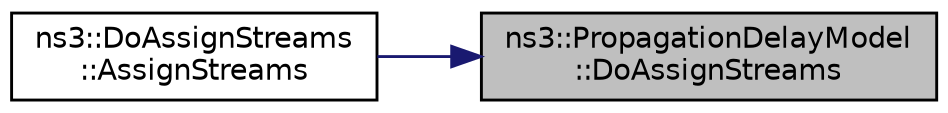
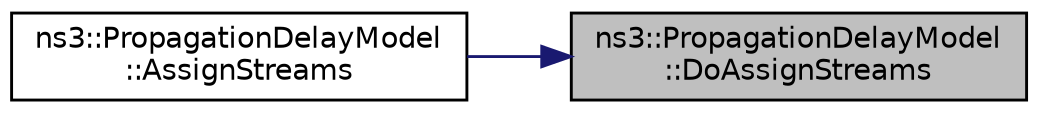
(194, 57) -> (239, 57)
